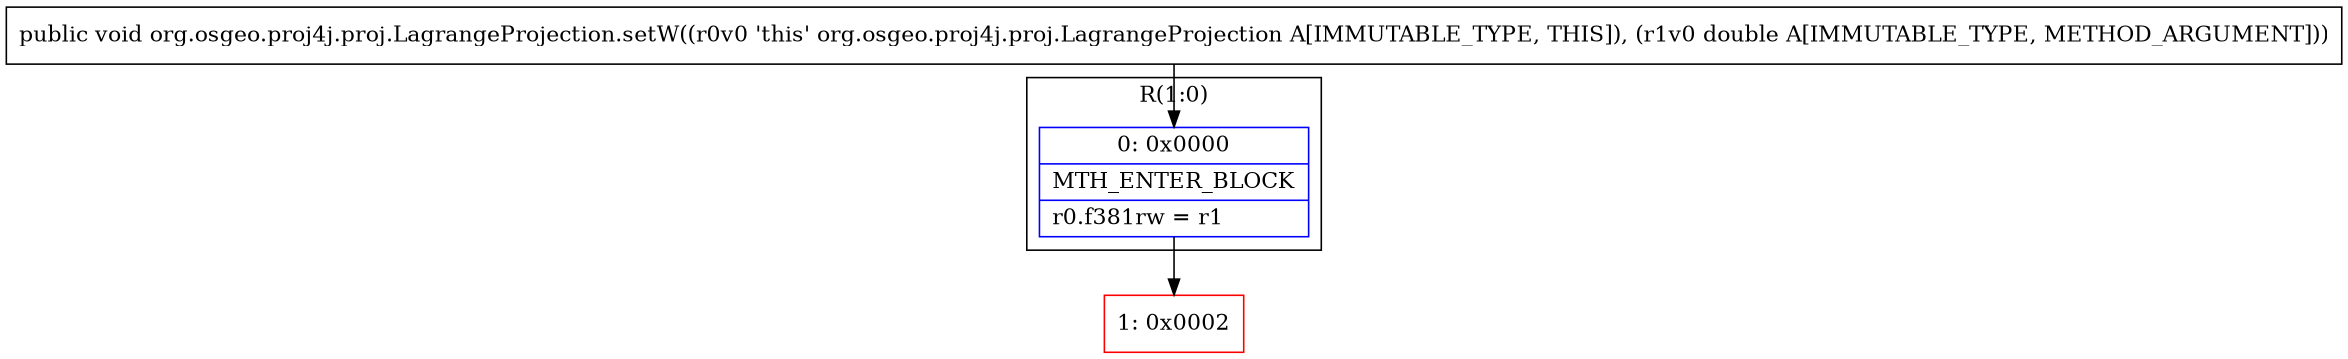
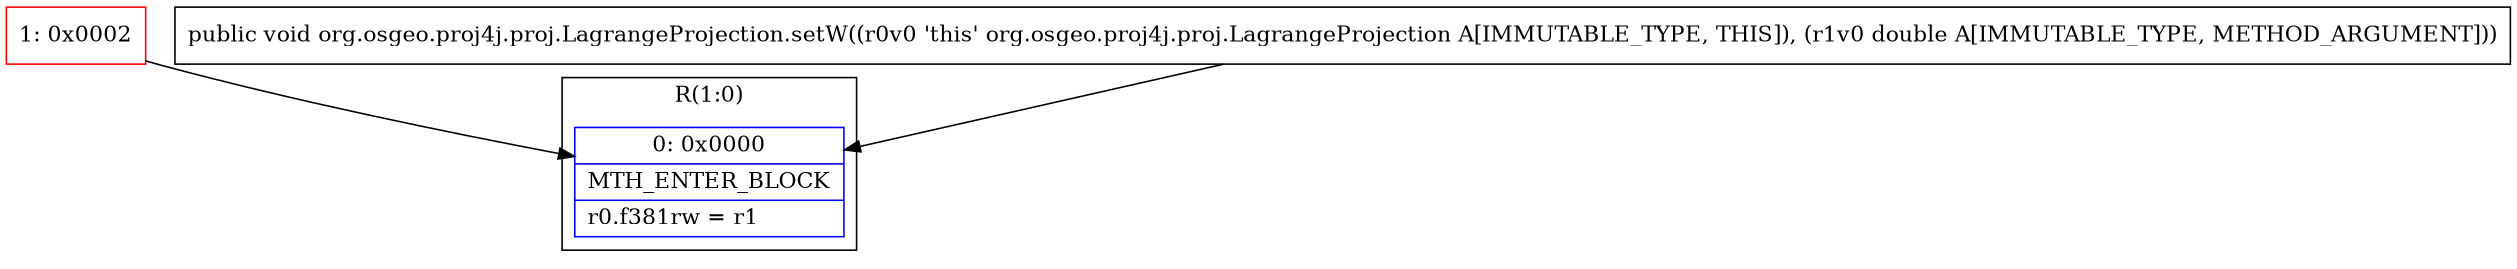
(1174, 260) -> (351, 111)
